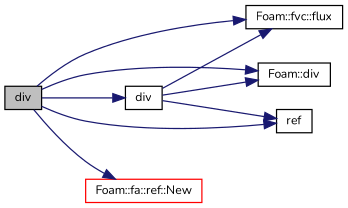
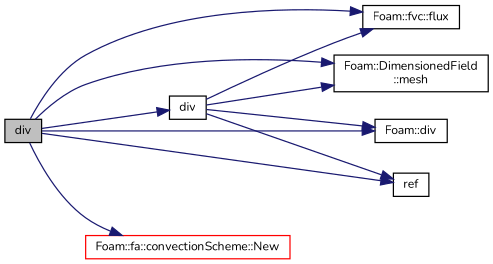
none -> (411, 73)
(144, 191) -> (188, 247)
